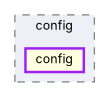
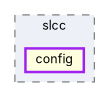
(55, 27) -> (55, 27)
